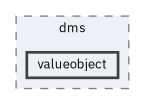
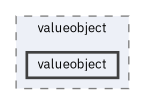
(72, 29) -> (72, 29)
